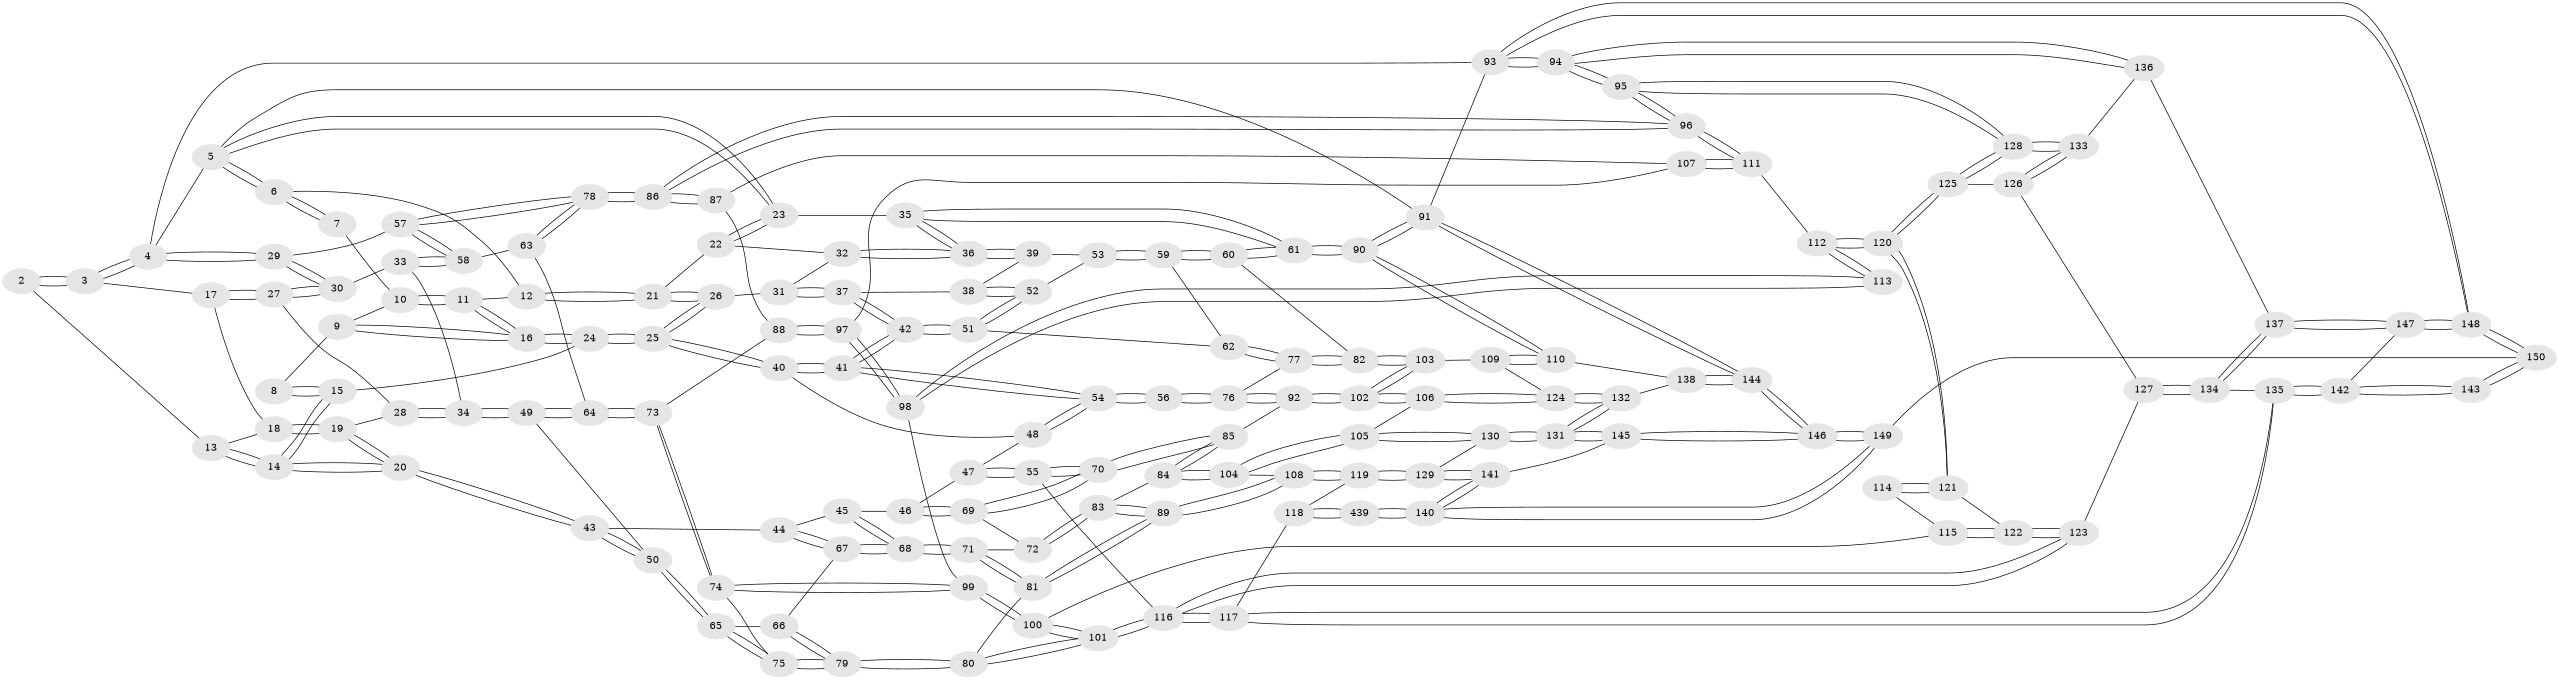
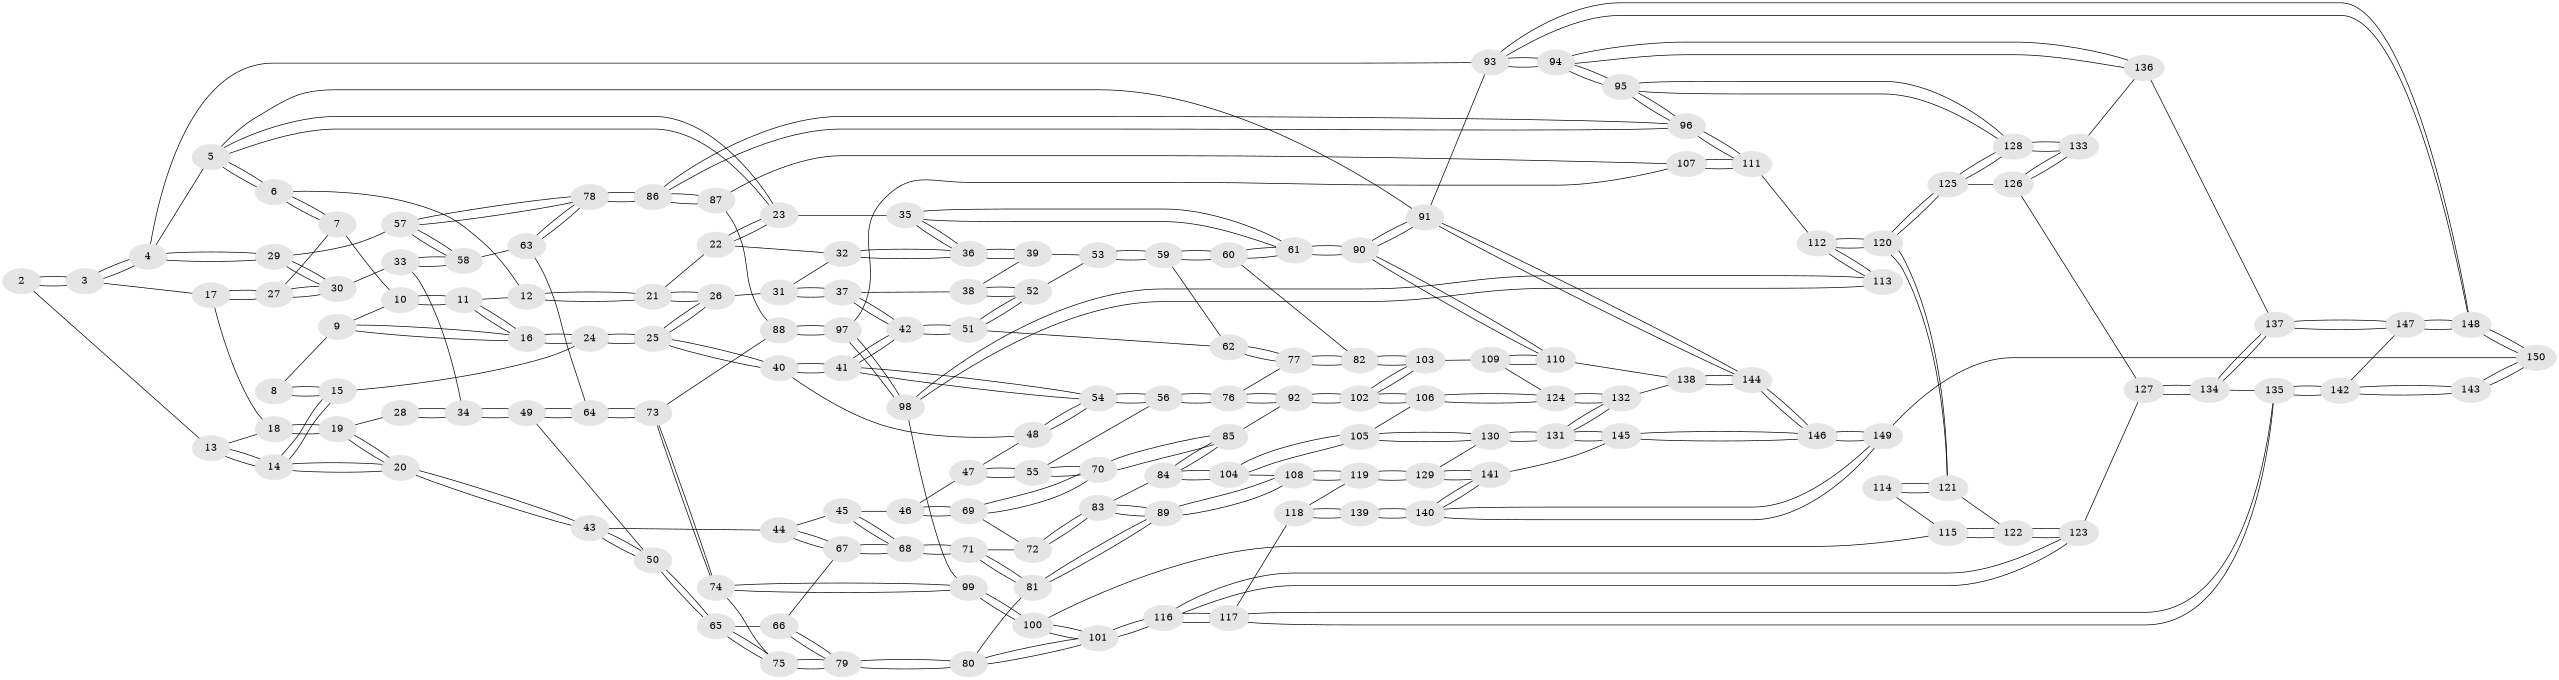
(334, 357) -> (307, 260)
(1360, 513) -> (1360, 513)
(1093, 544) -> (1098, 436)
